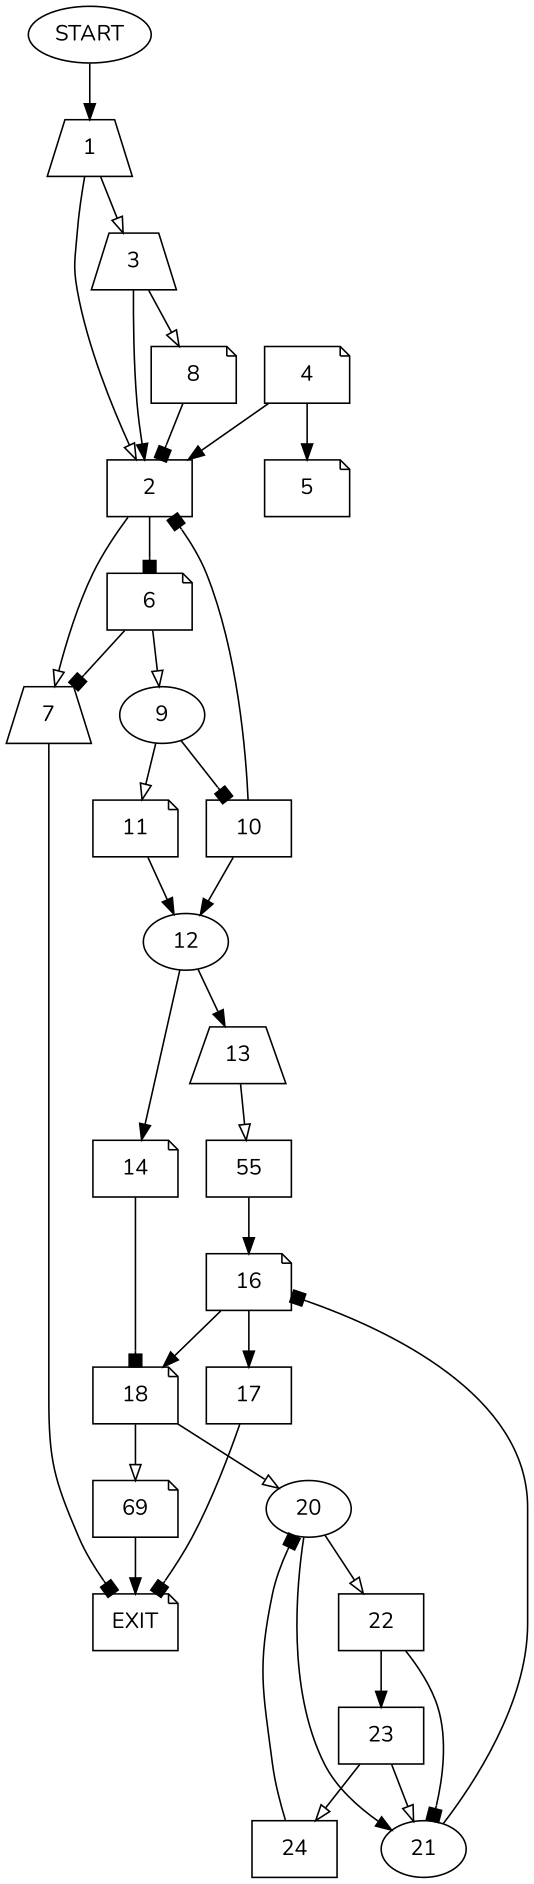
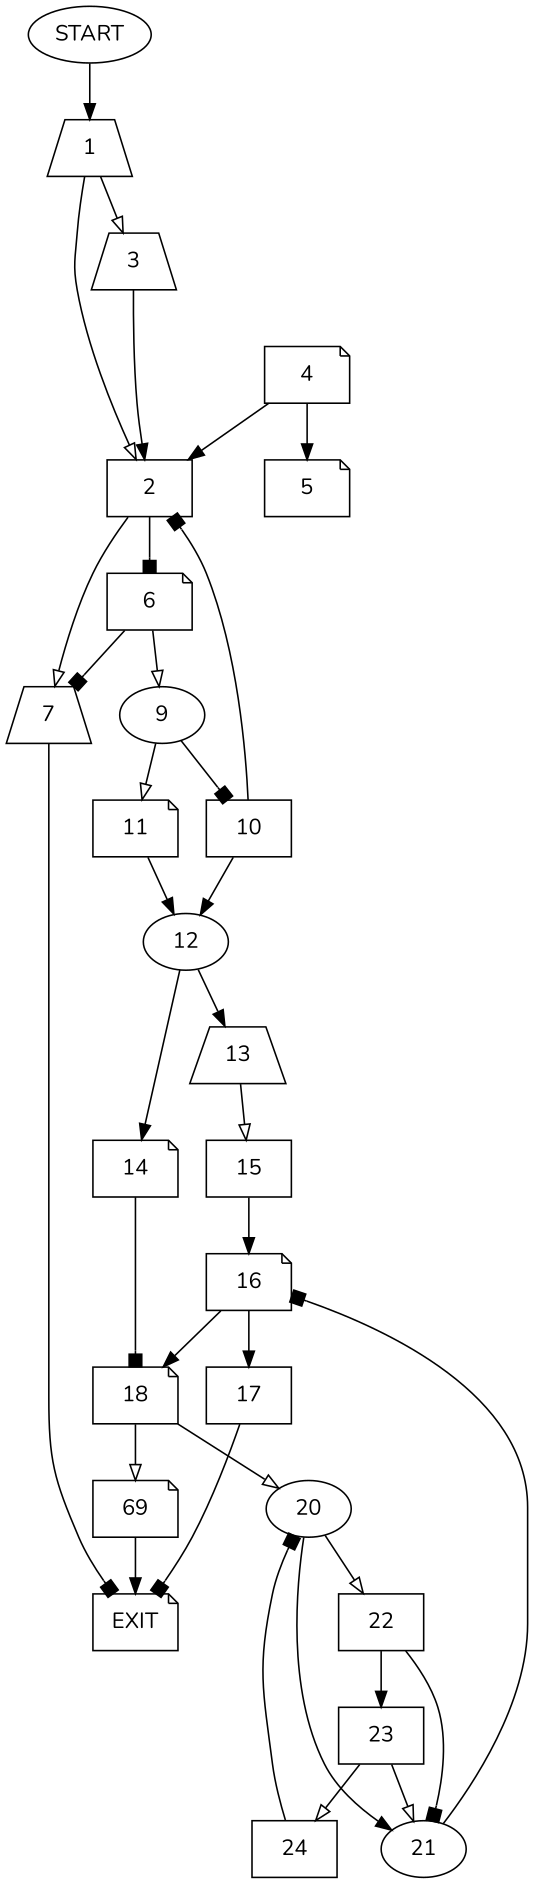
(194, 375) -> none
(249, 1169) -> (249, 1169)
